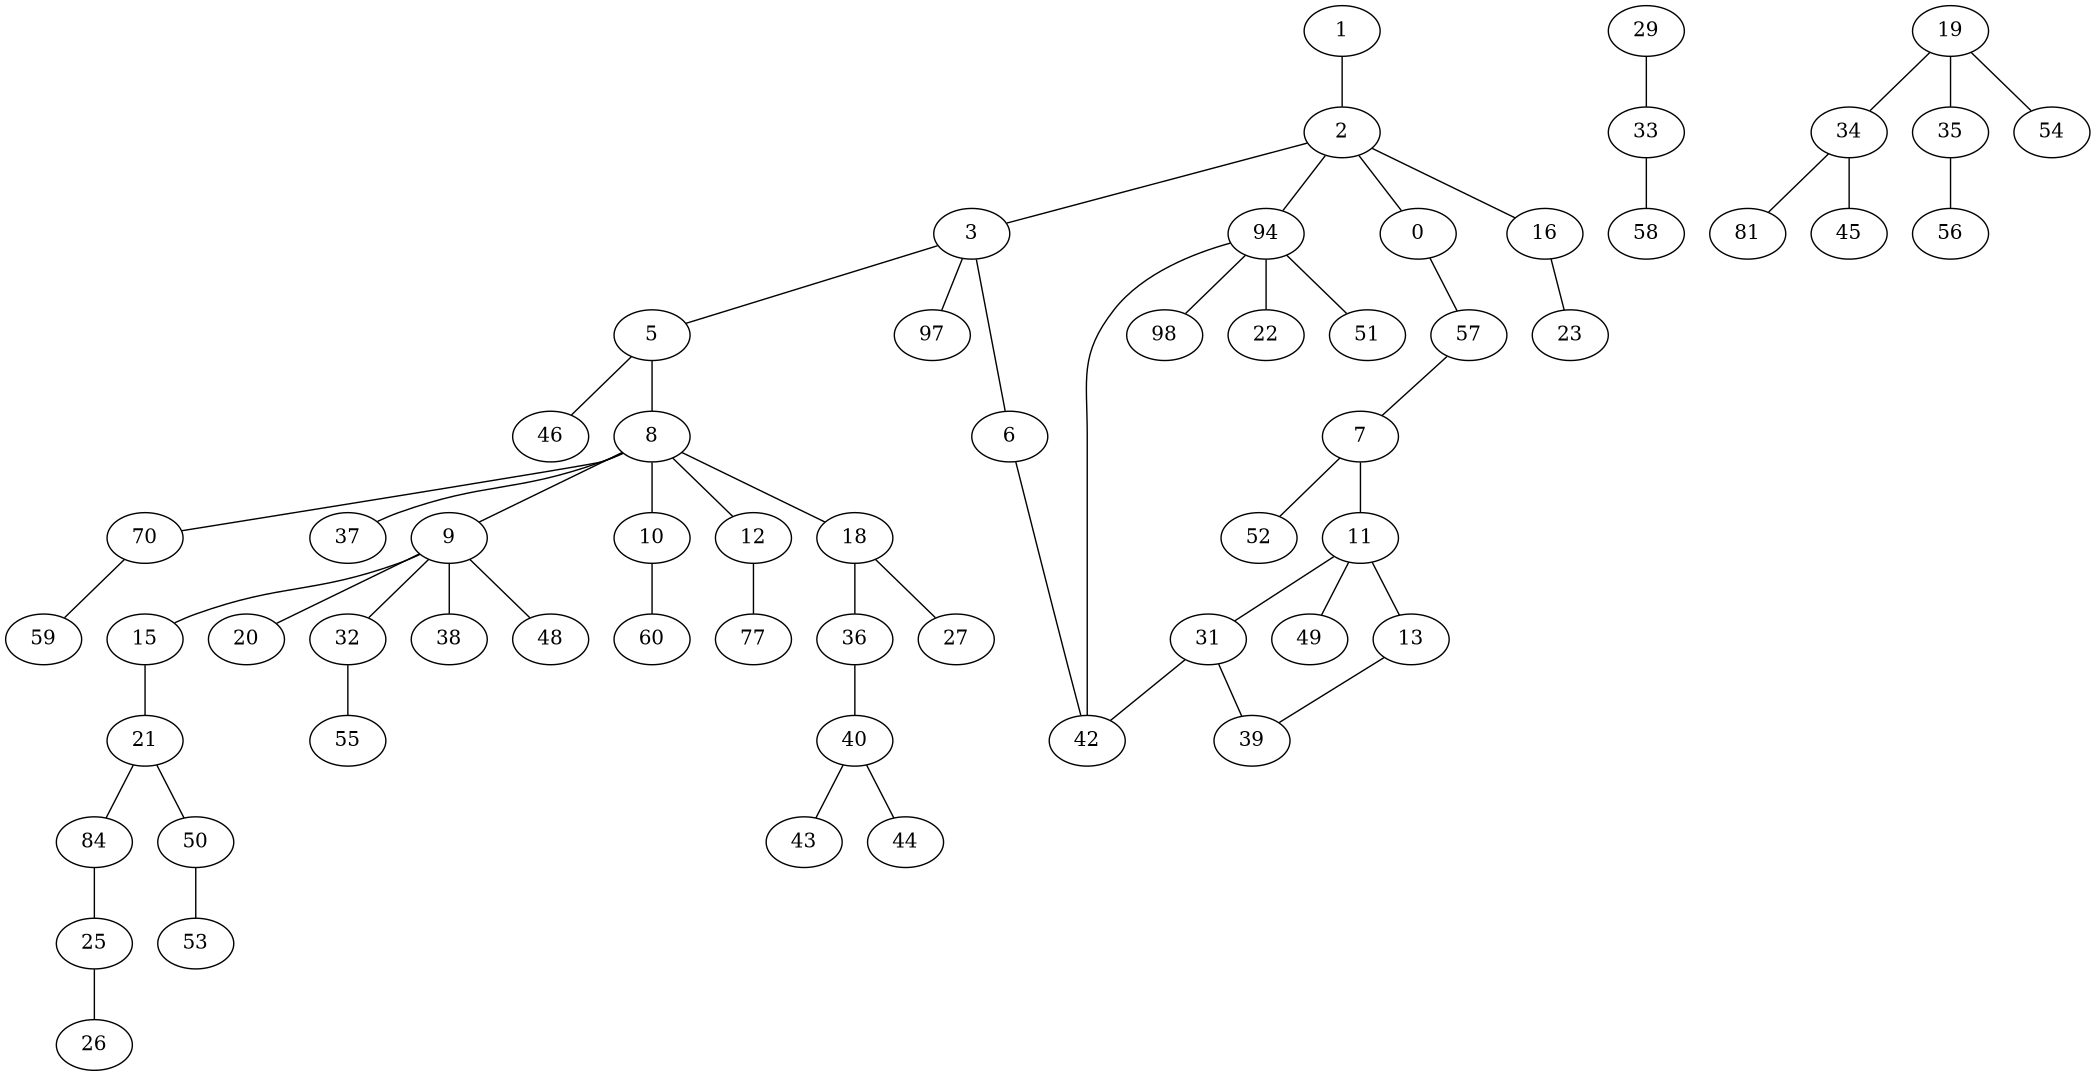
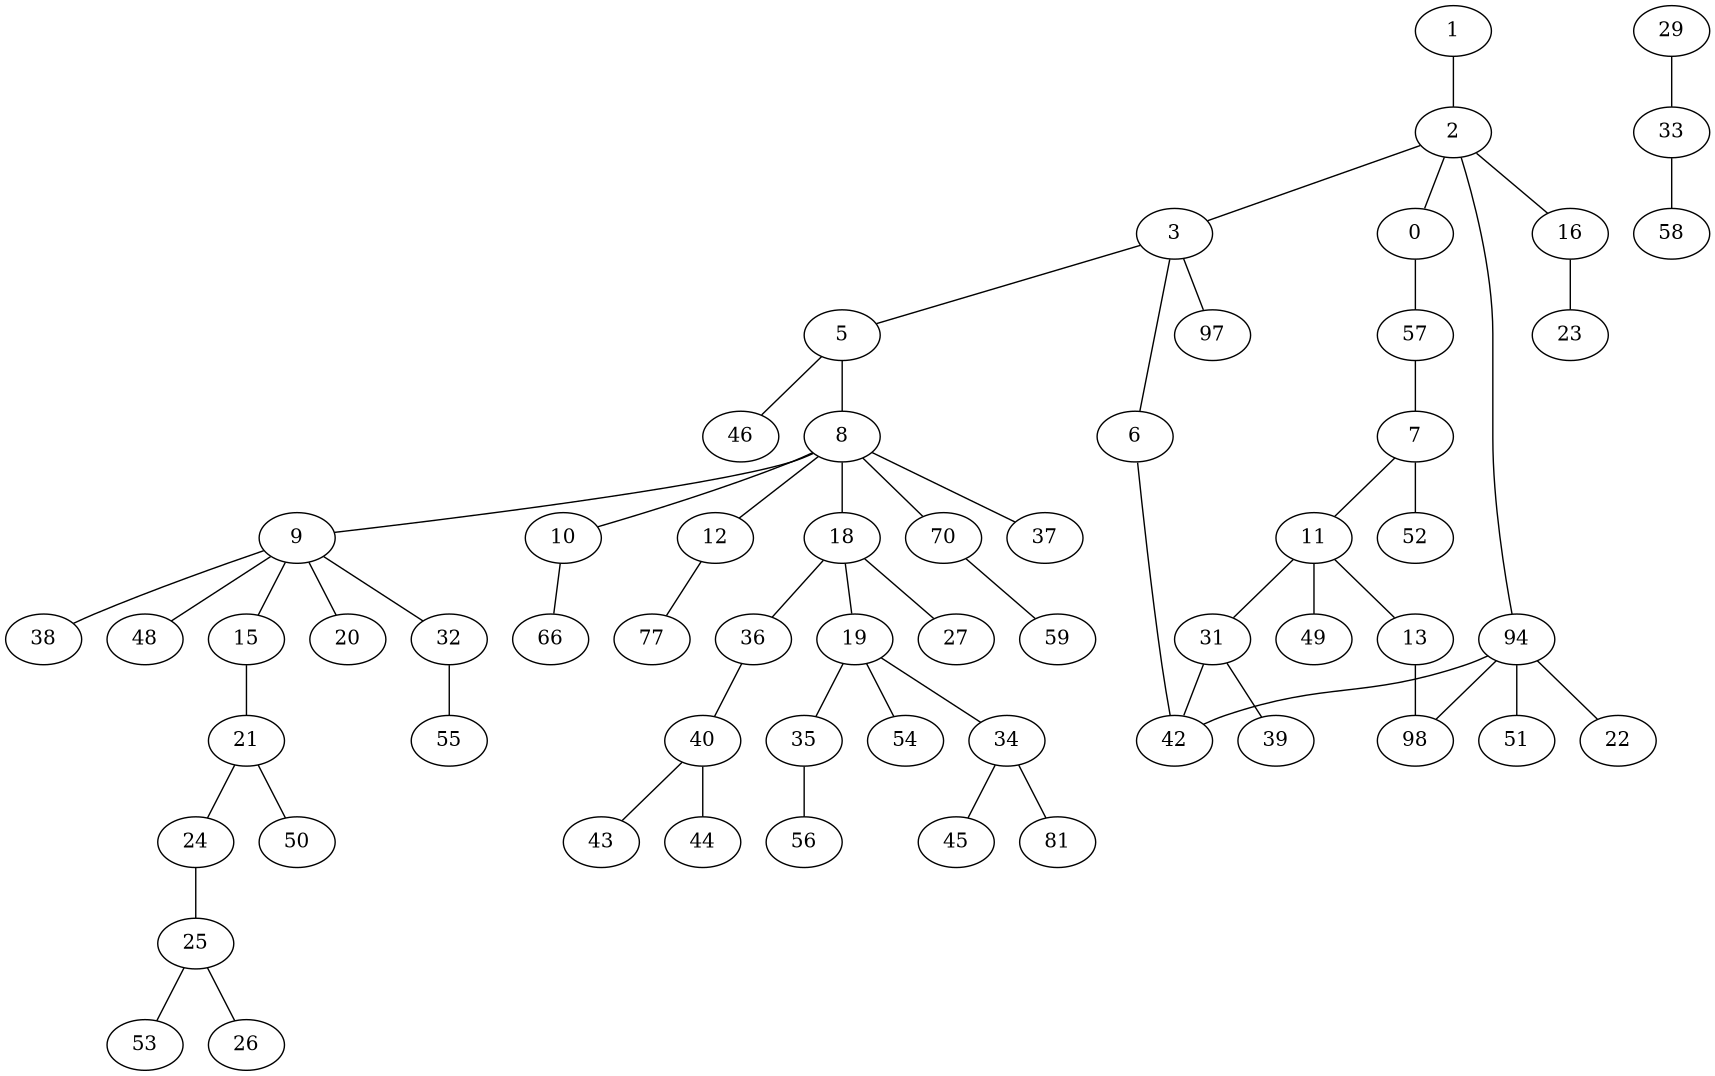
none -> (848, 588)
(652, 639) -> (551, 639)
(1332, 690) -> (1415, 690)
(94, 842) -> (196, 842)
(196, 893) -> (170, 994)
